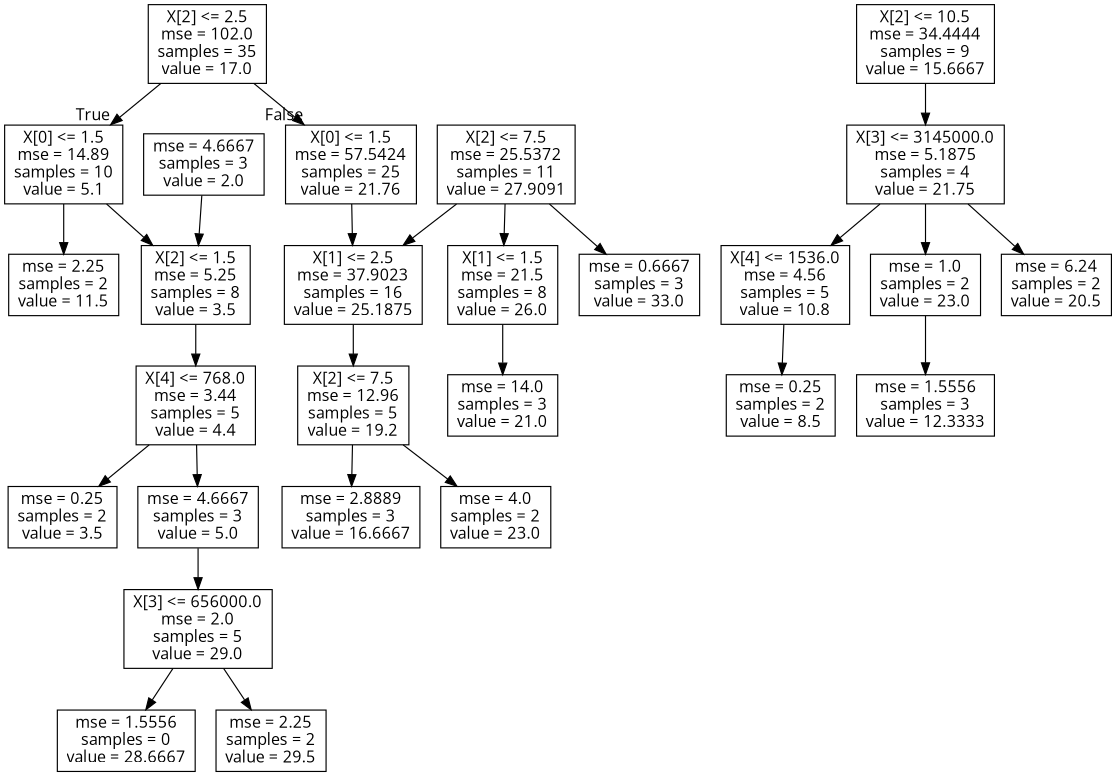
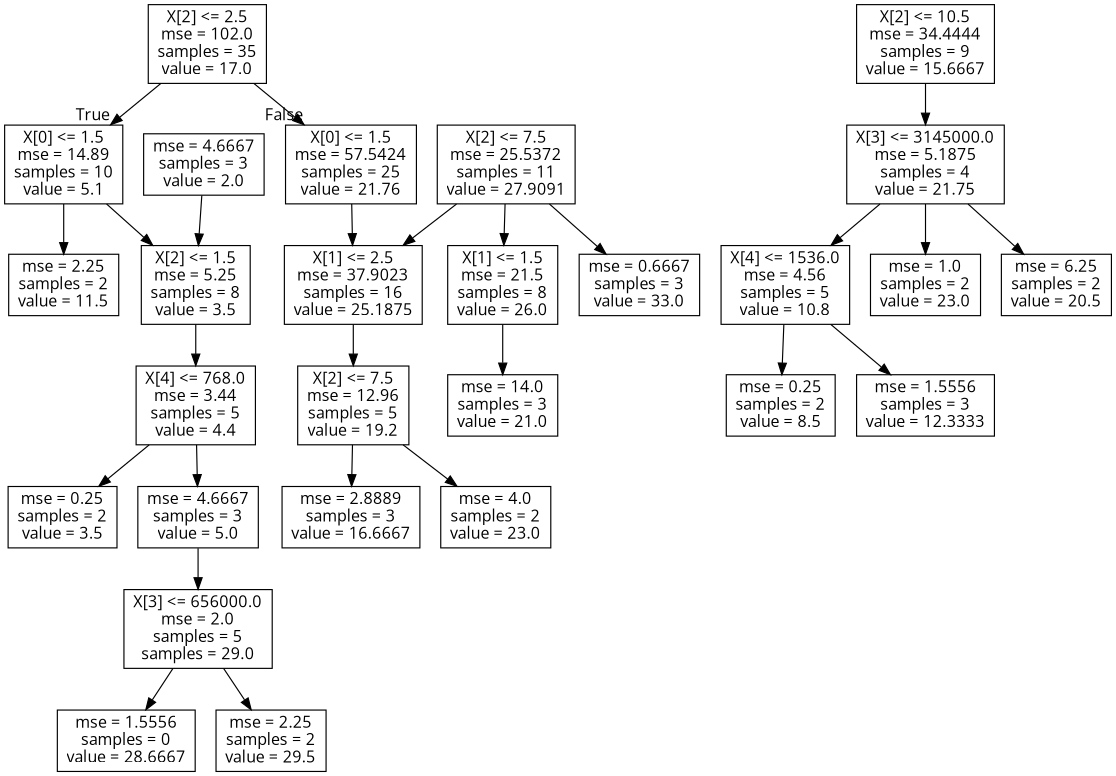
(1056, 285) -> (1056, 285)
(926, 339) -> (856, 346)
(198, 629) -> (198, 629)
